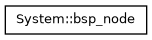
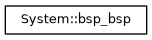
(76, 20) -> (76, 20)
